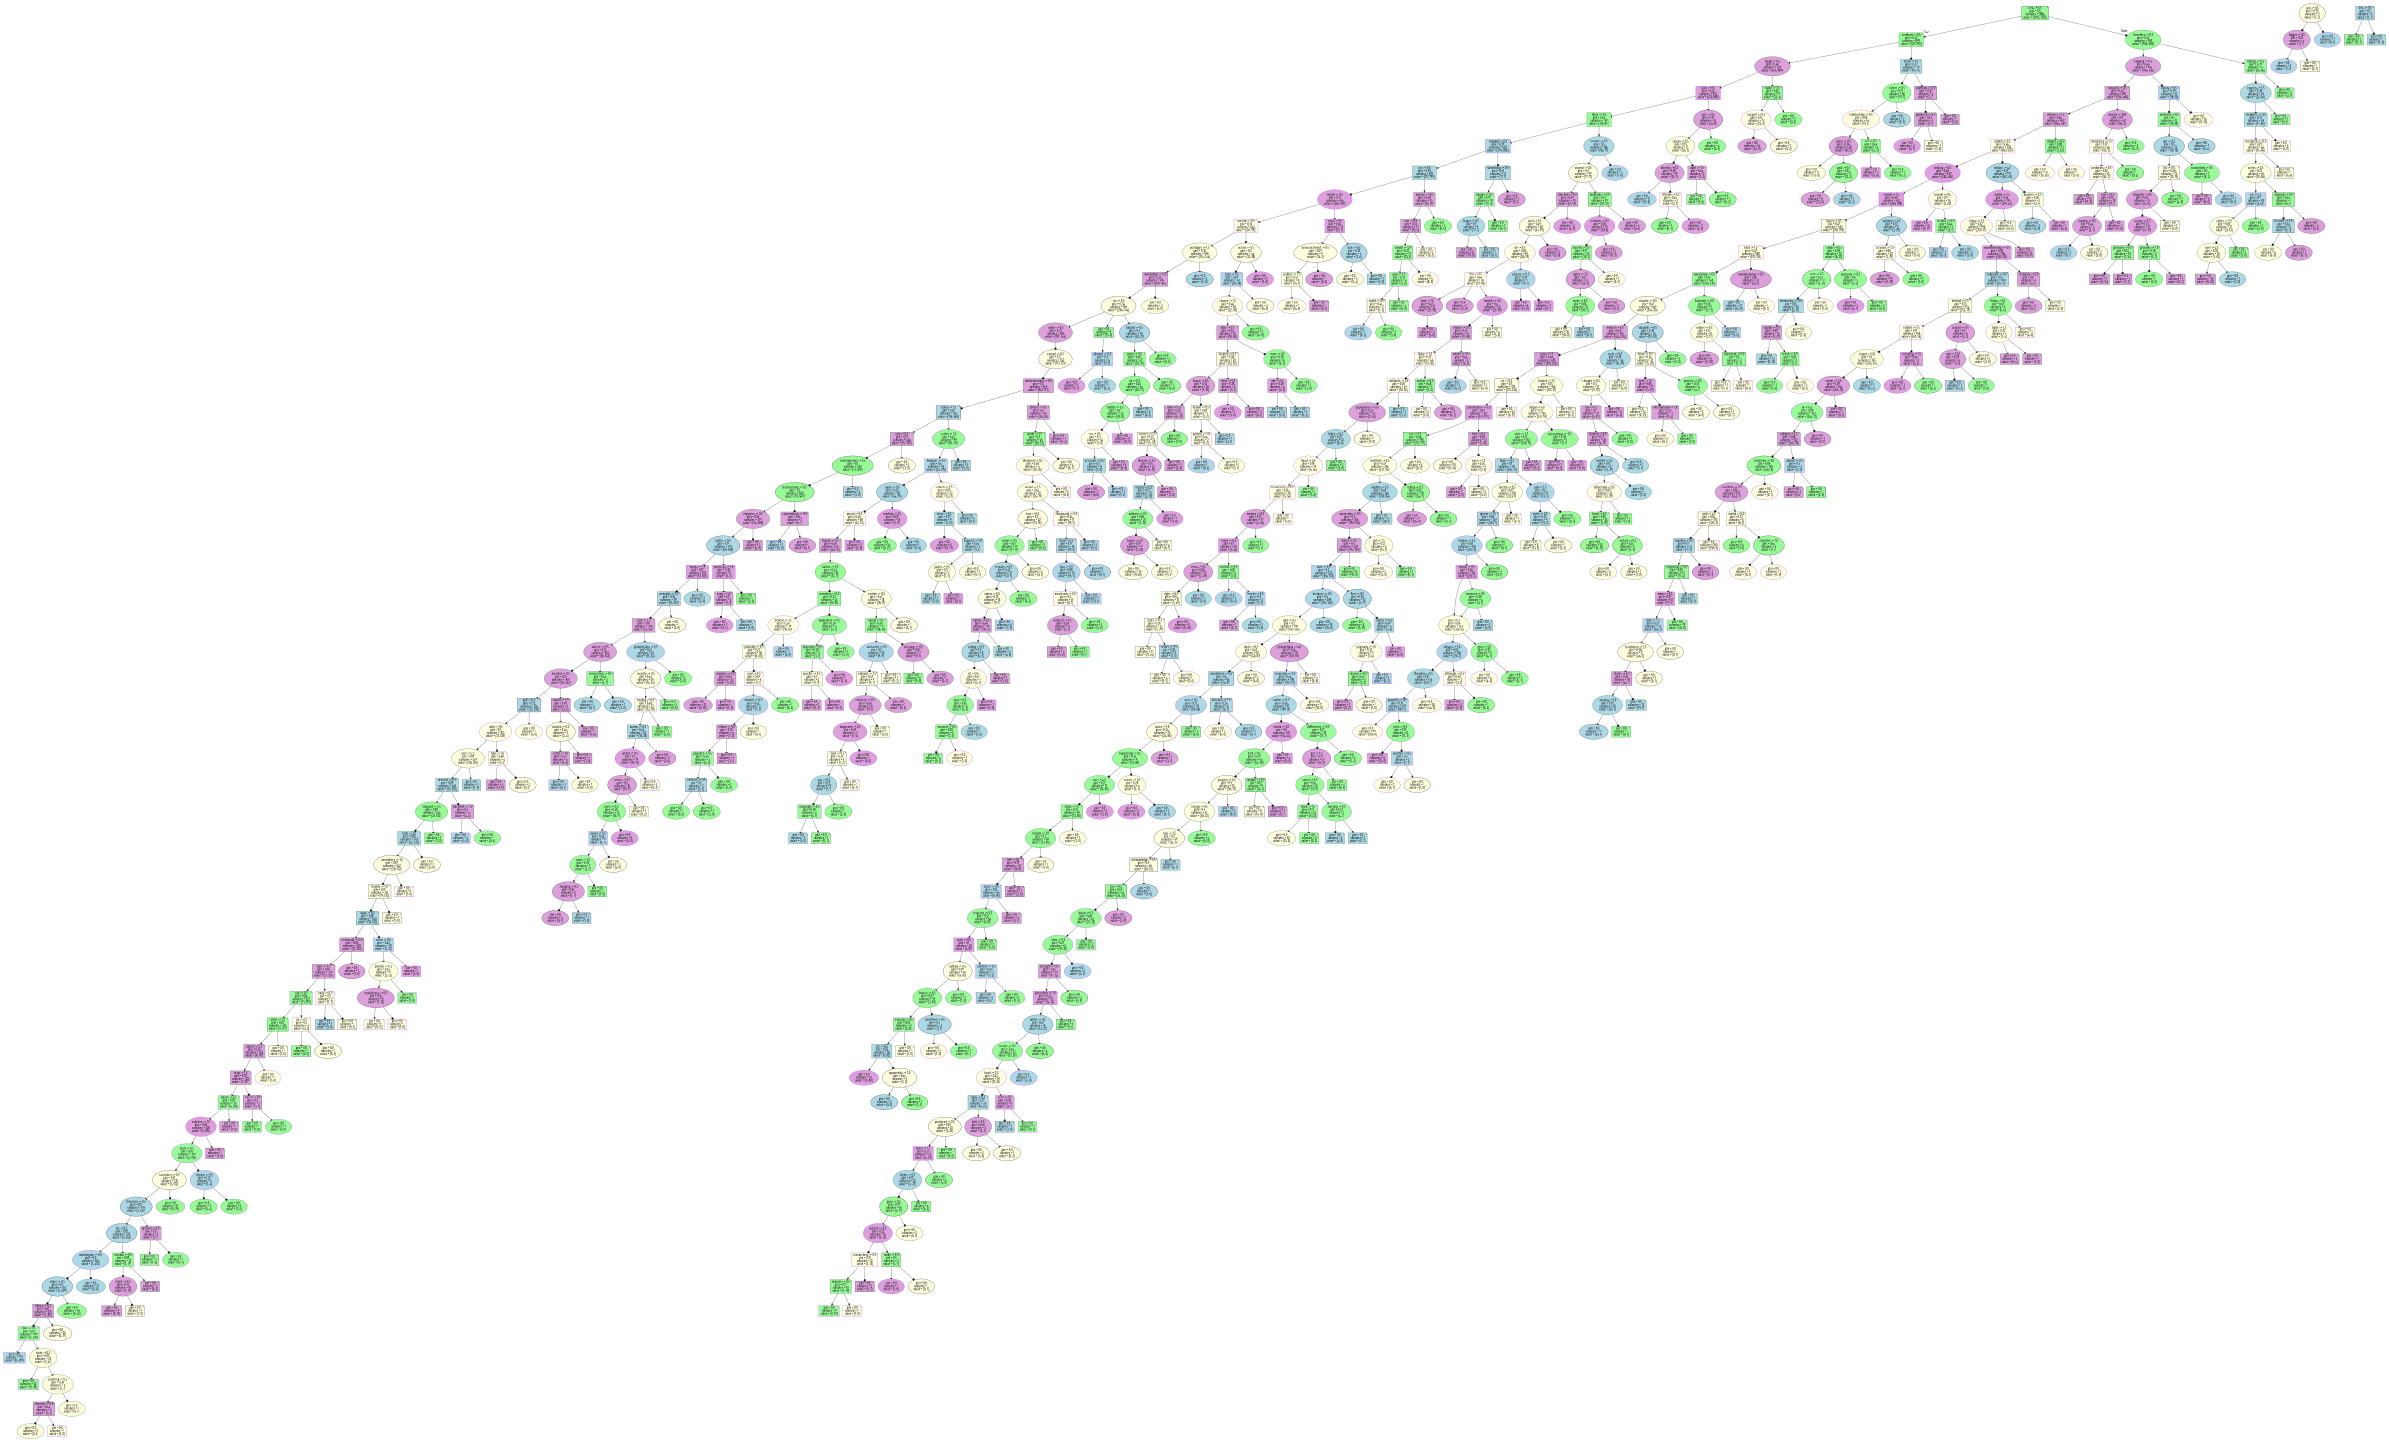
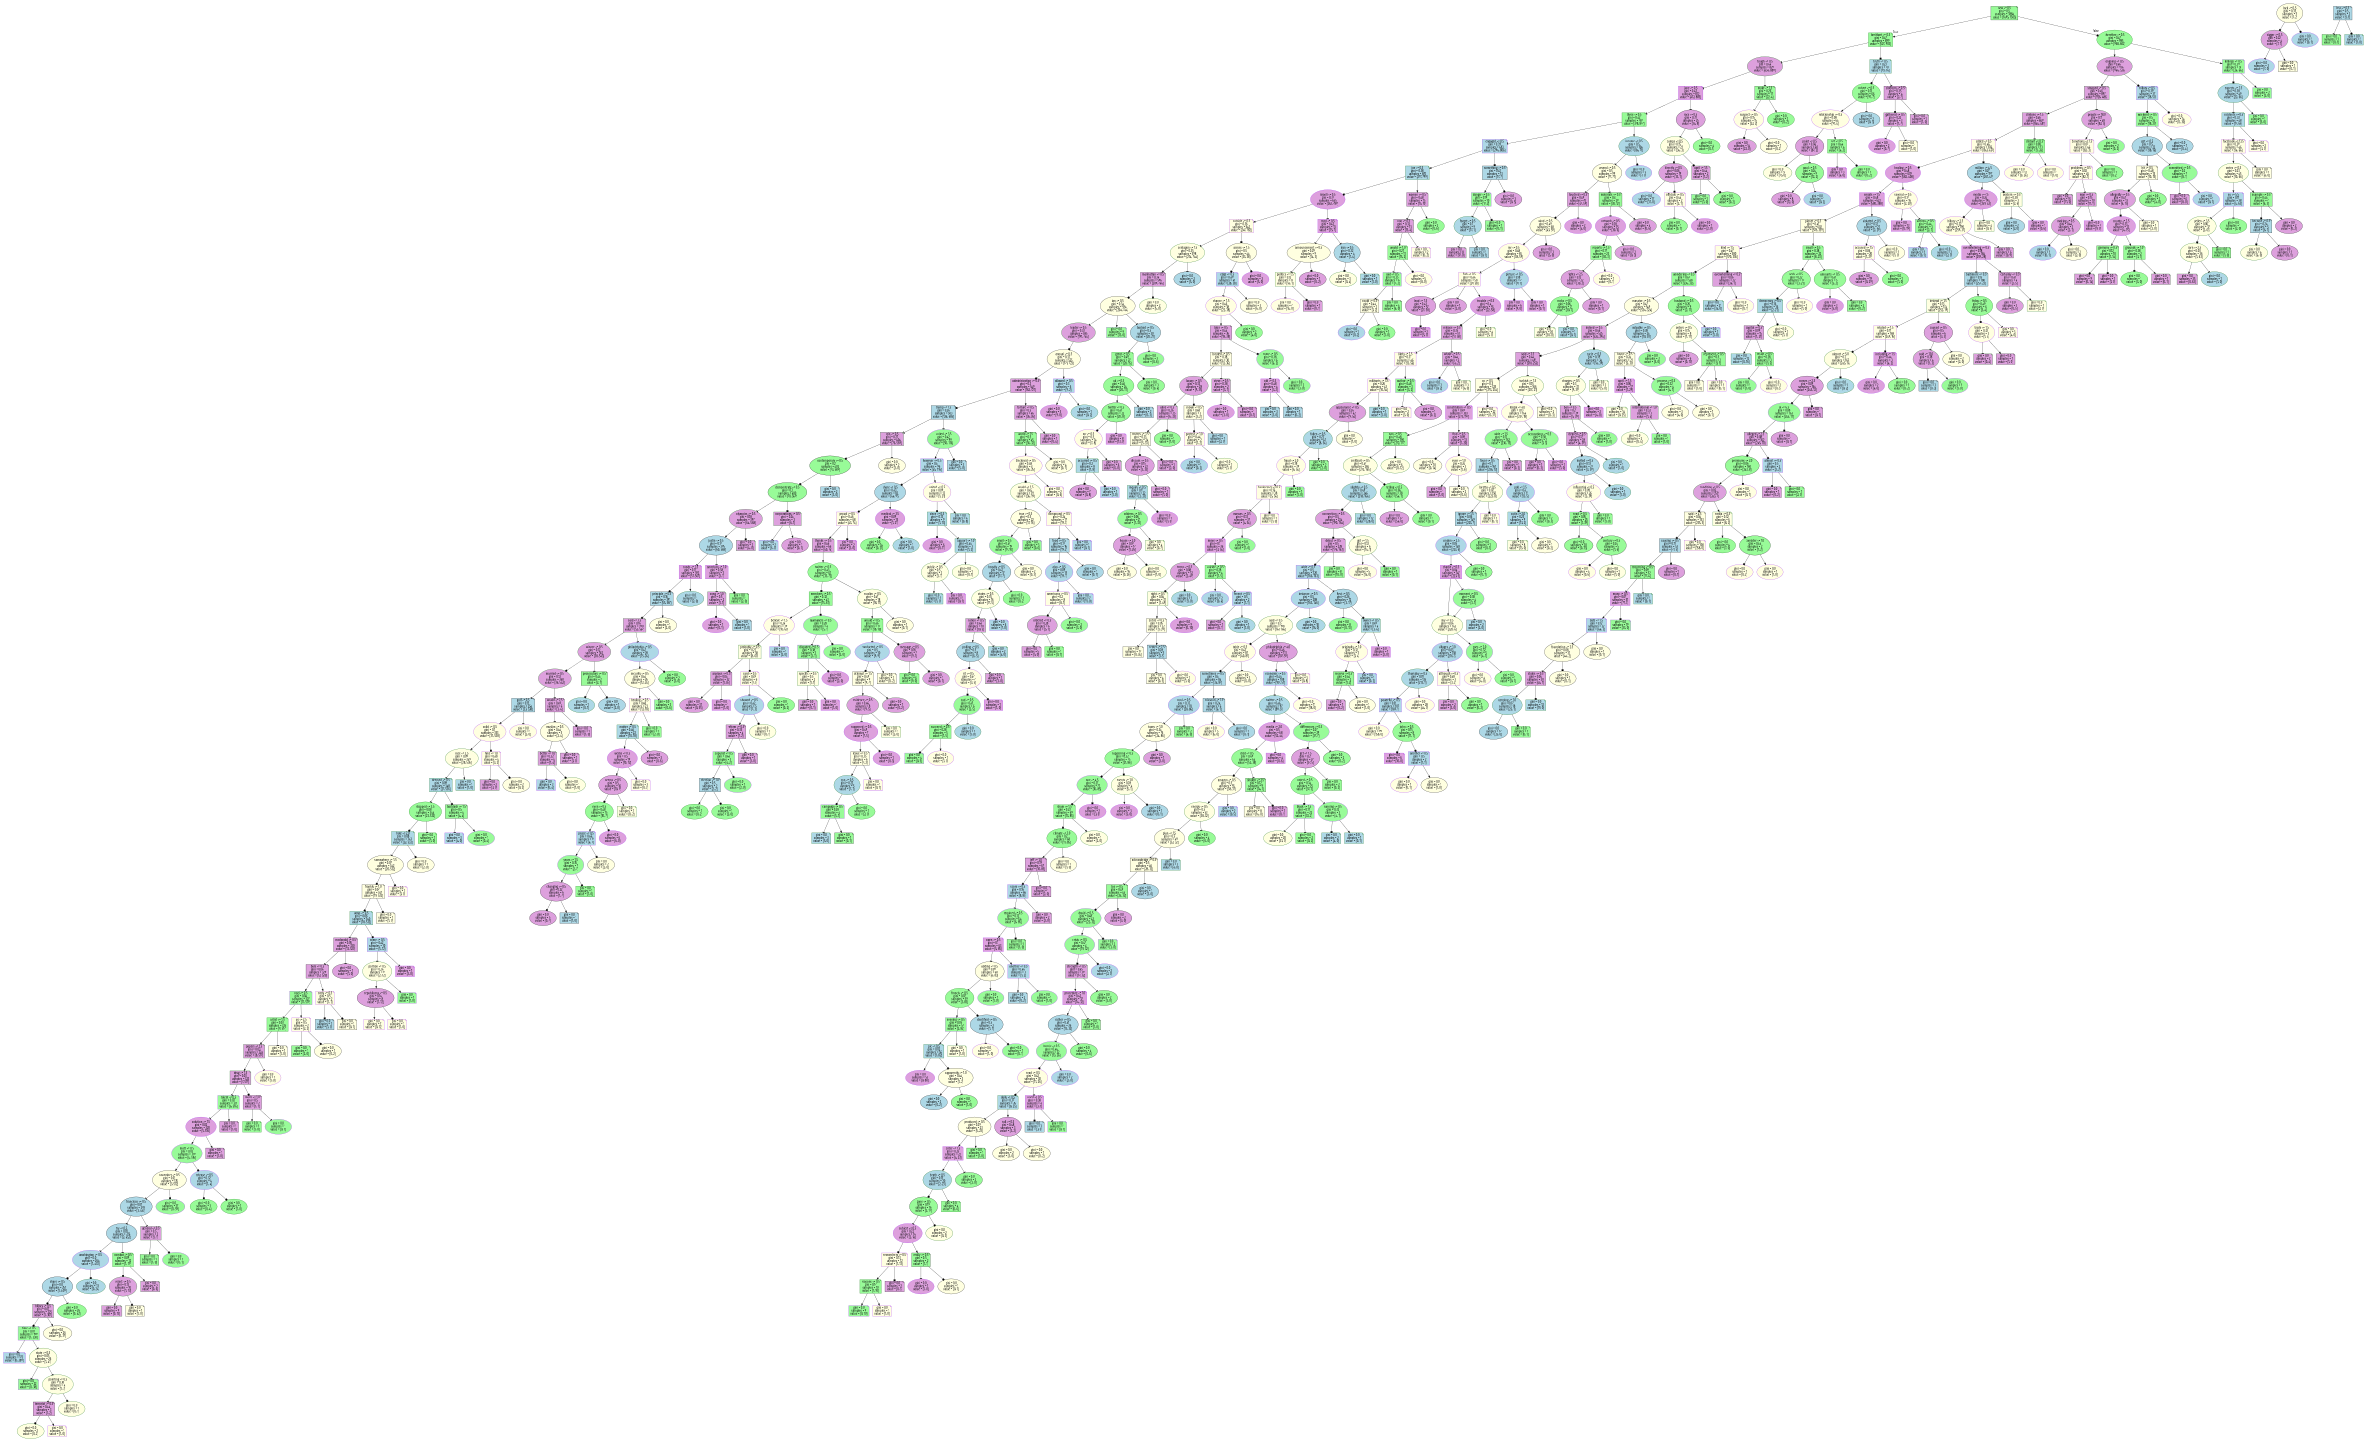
(1751, 279) -> (1727, 279)
(1103, 344) -> (1064, 373)
(463, 812) -> (456, 812)
